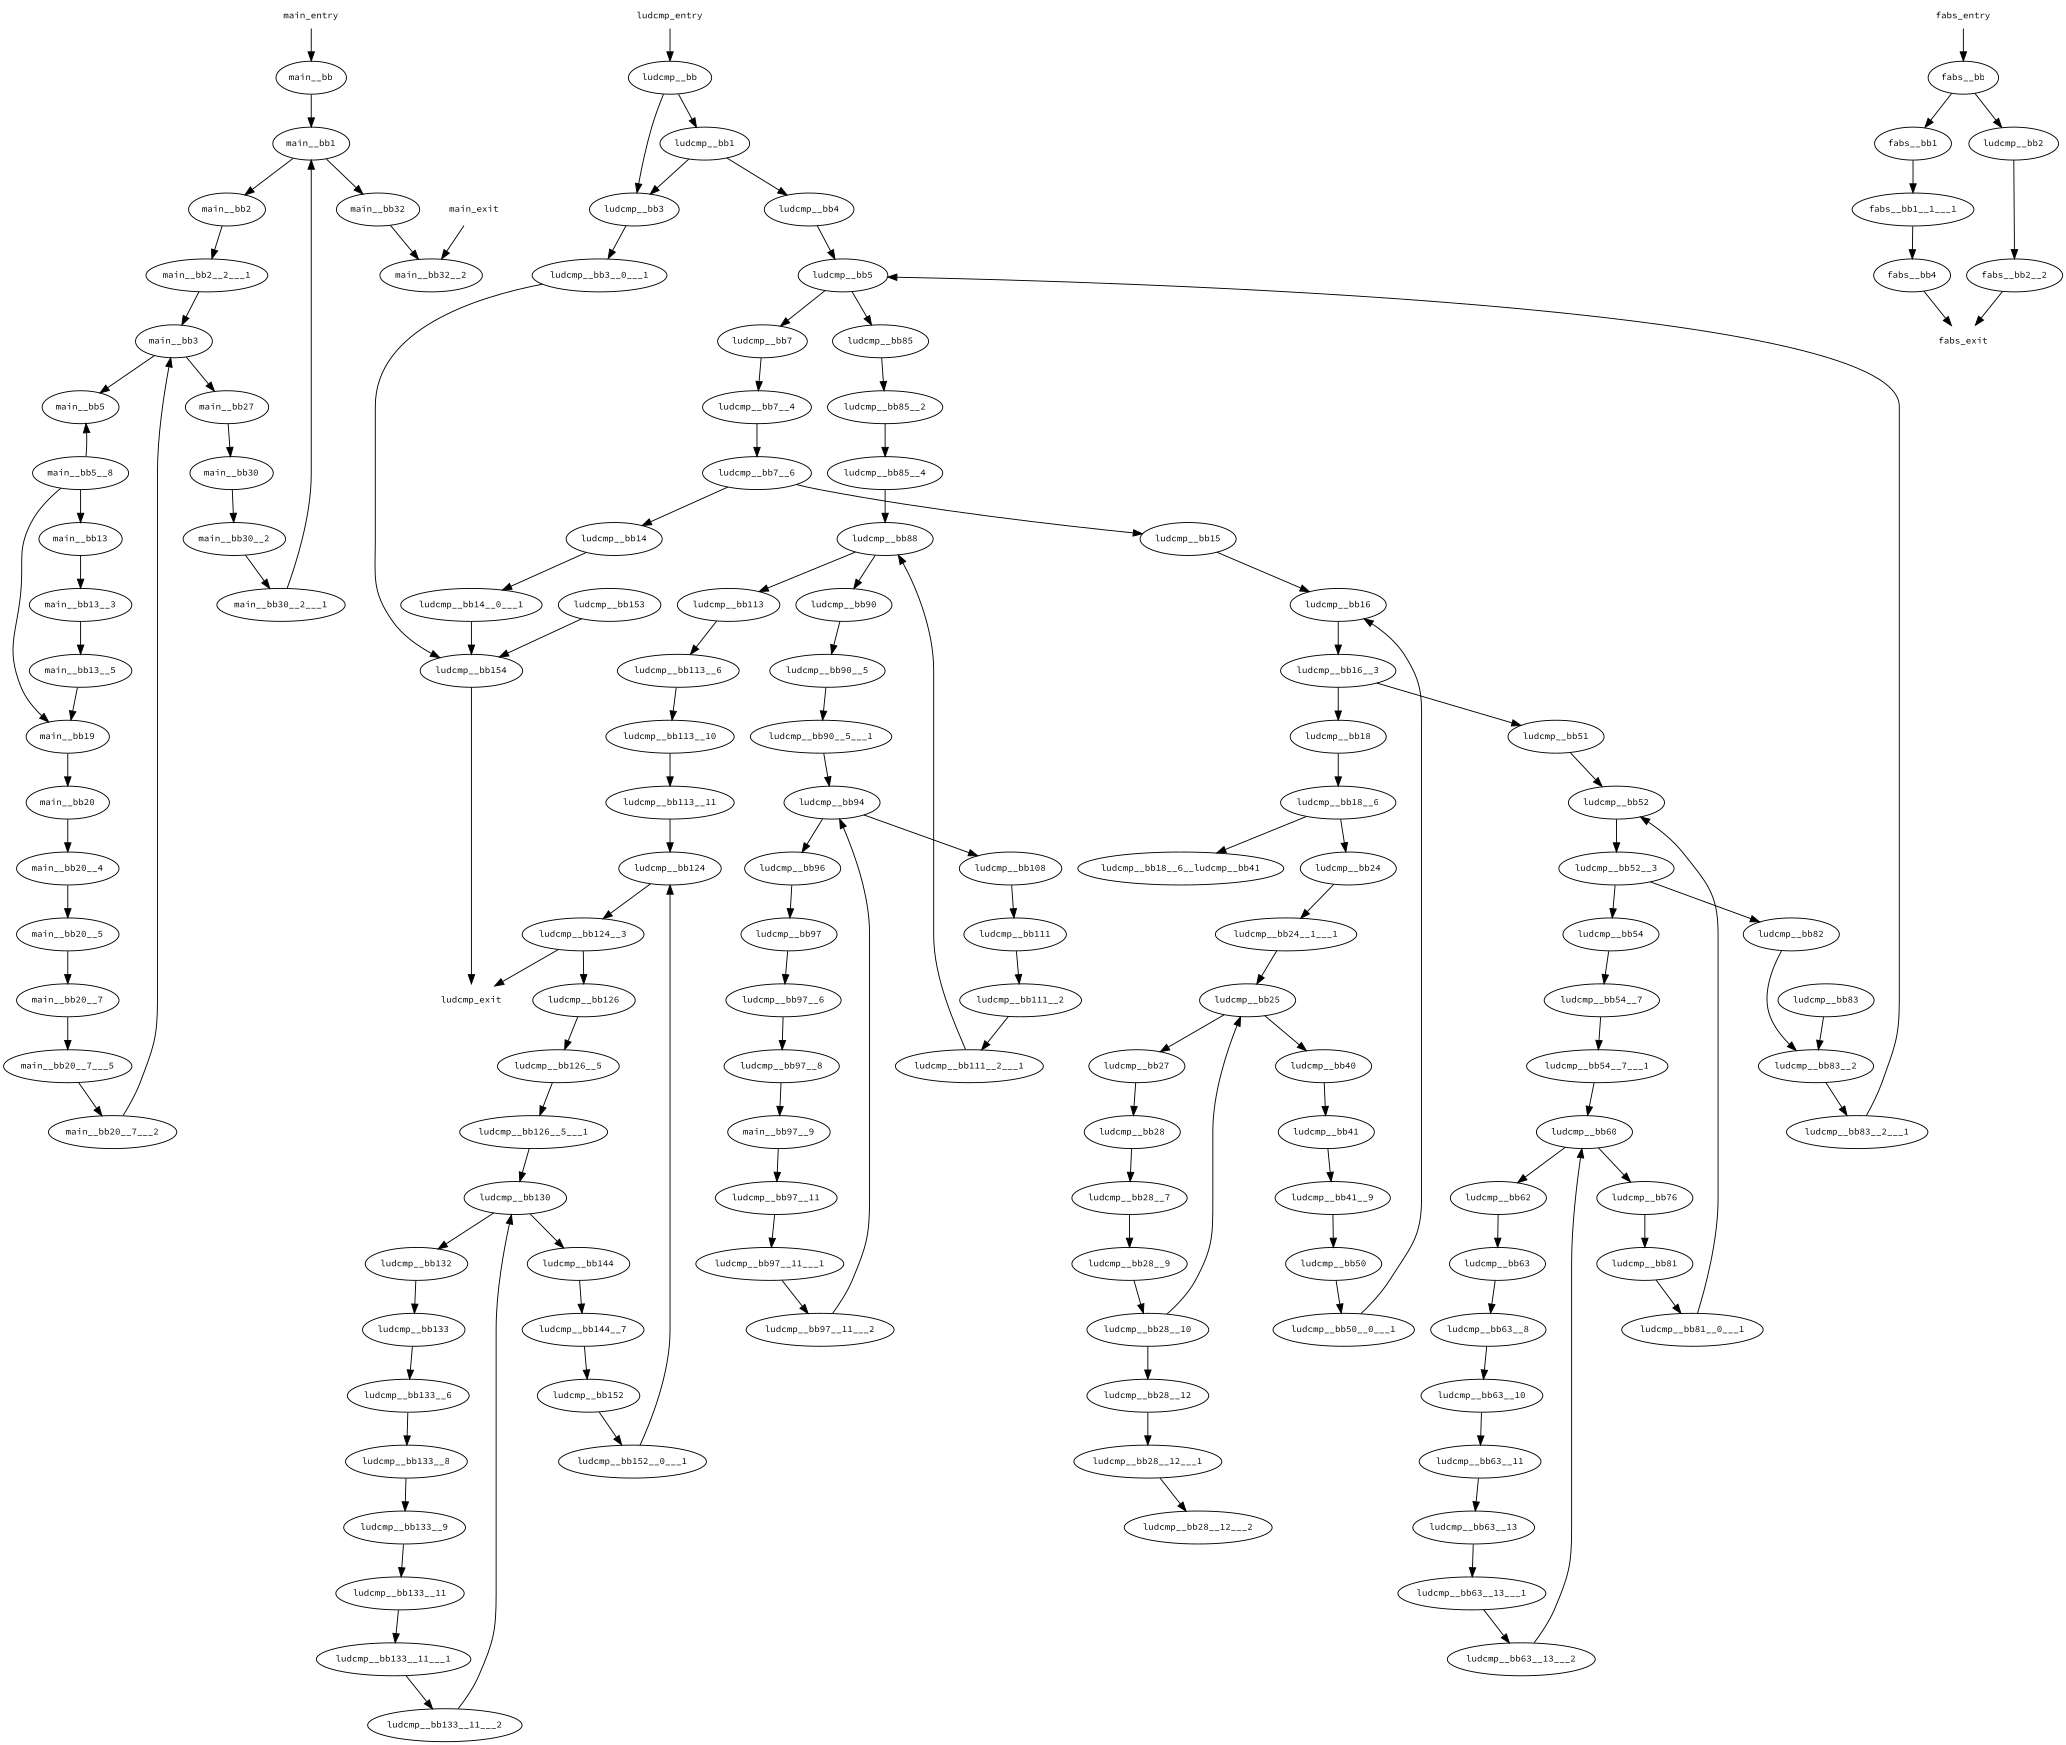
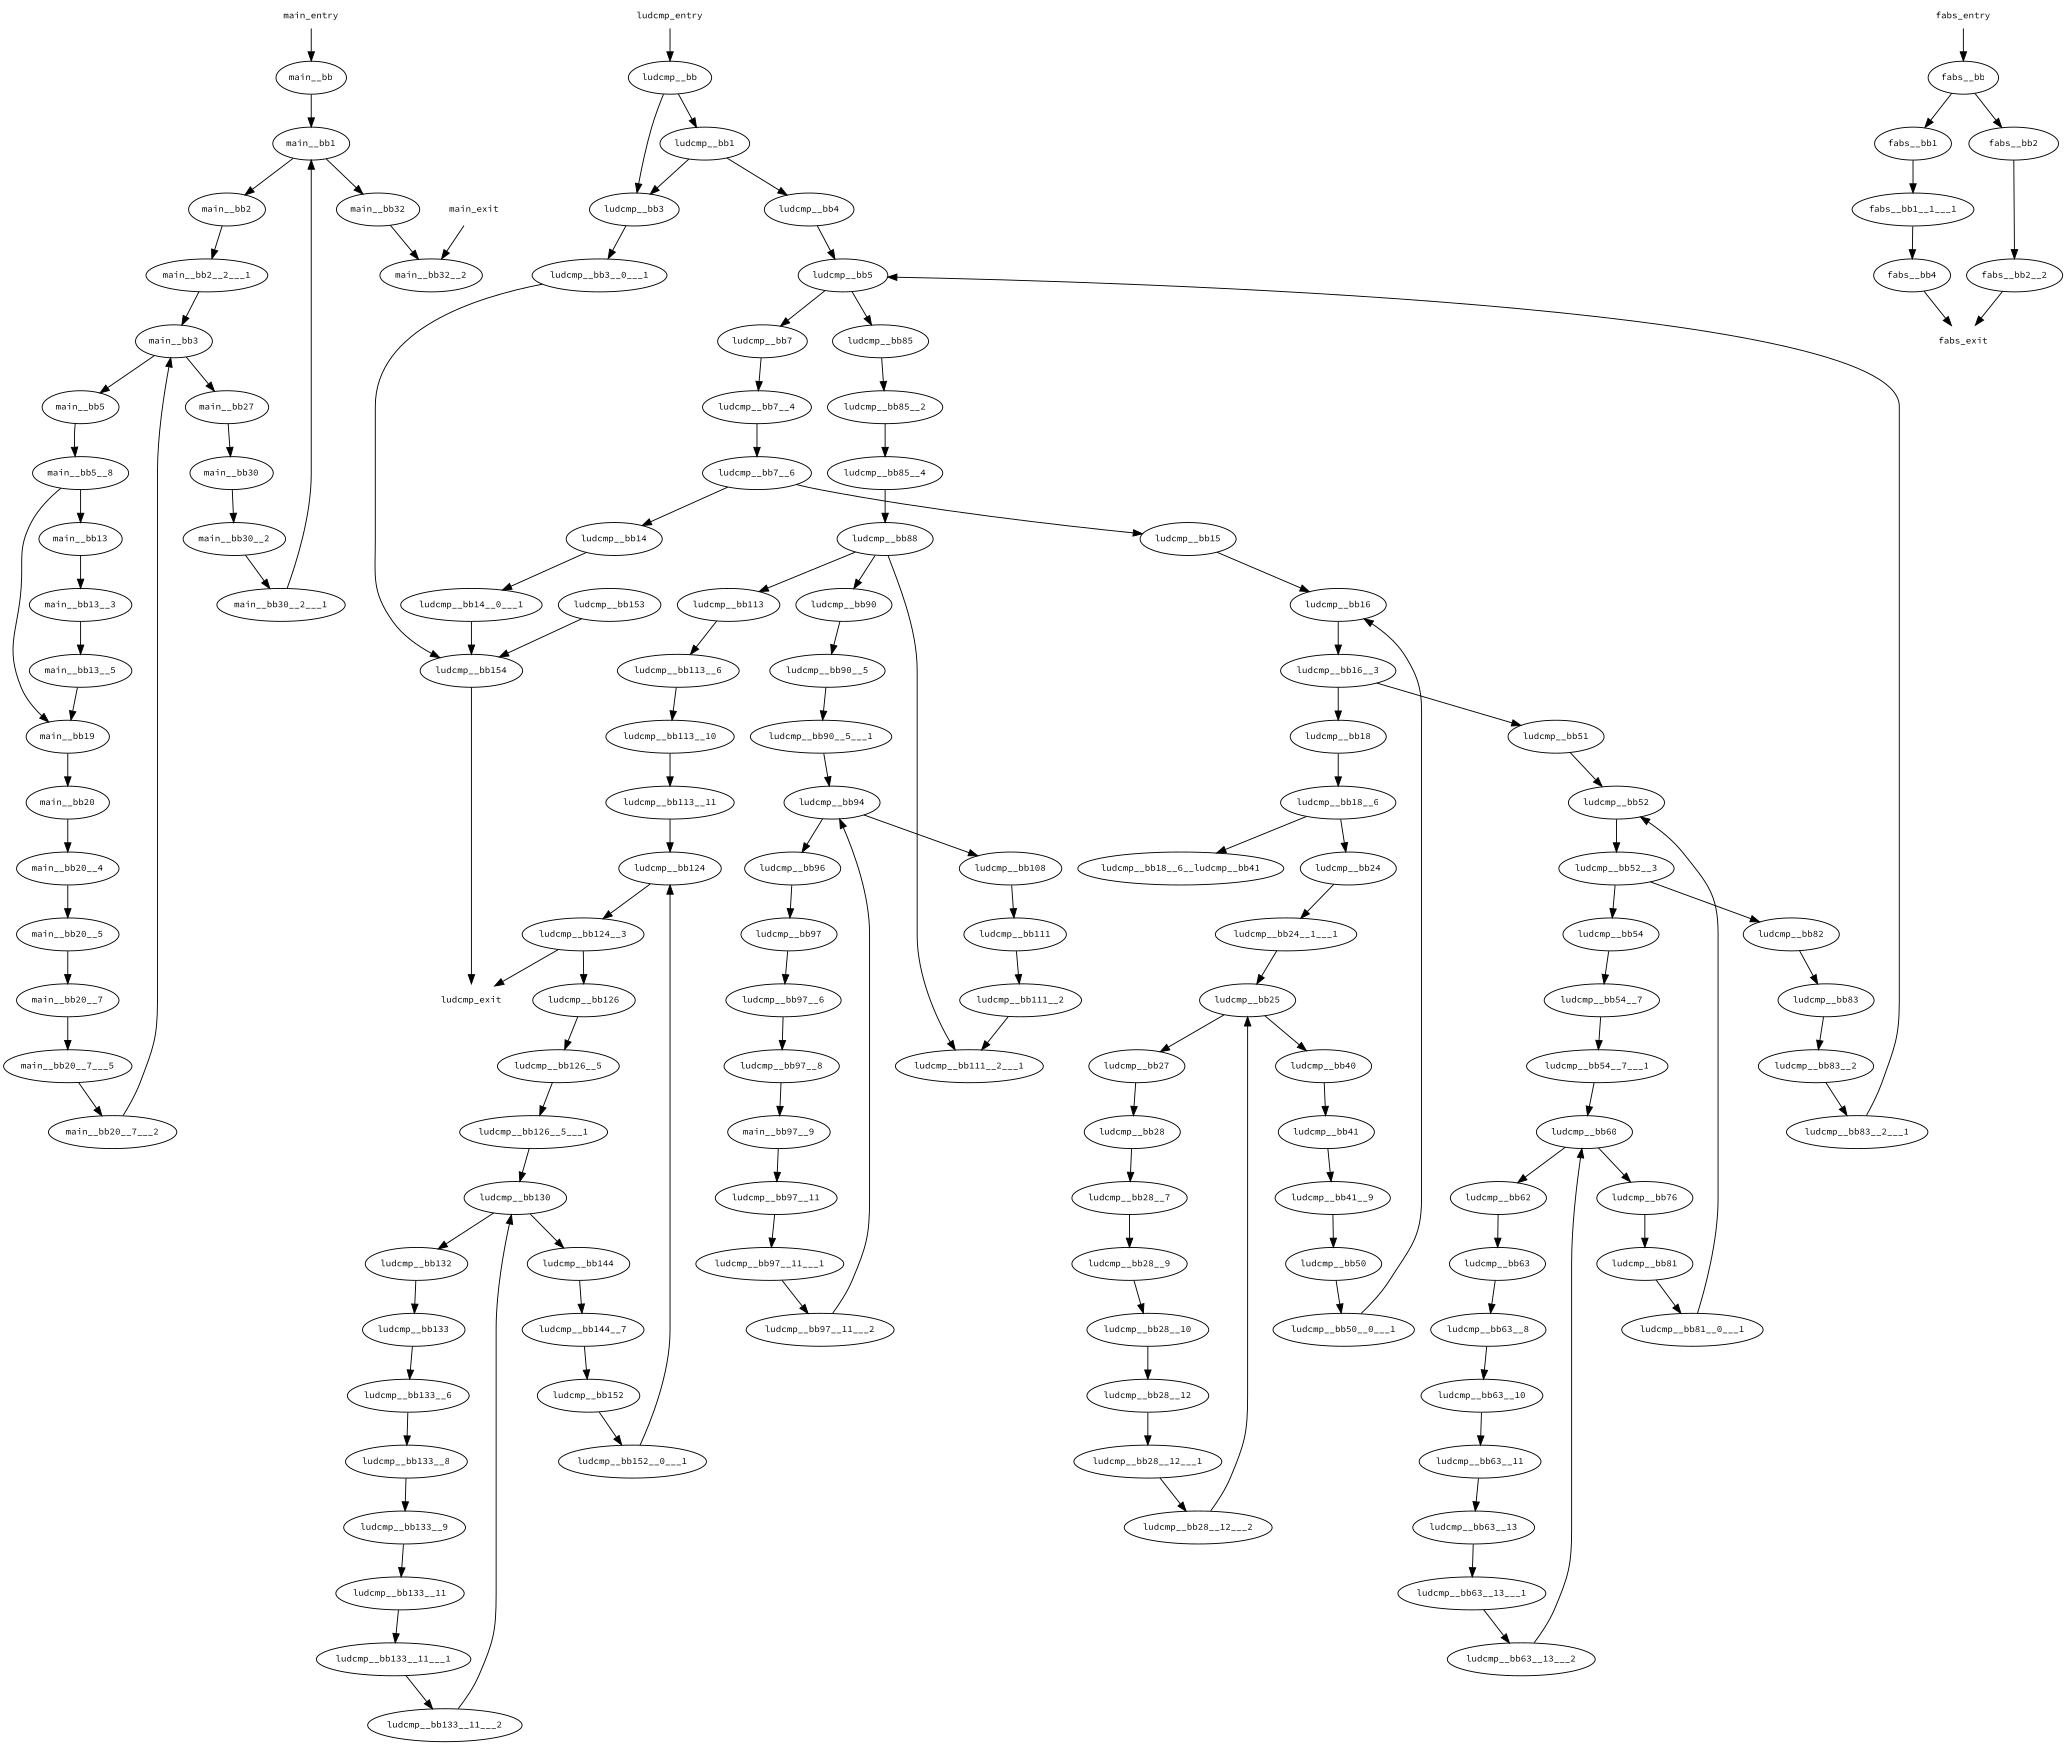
(2014, 144) -> (2014, 144)
(87, 445) -> (74, 435)
(934, 806) -> (917, 800)
(1767, 999) -> (1806, 963)
(1213, 1175) -> (1248, 1272)
